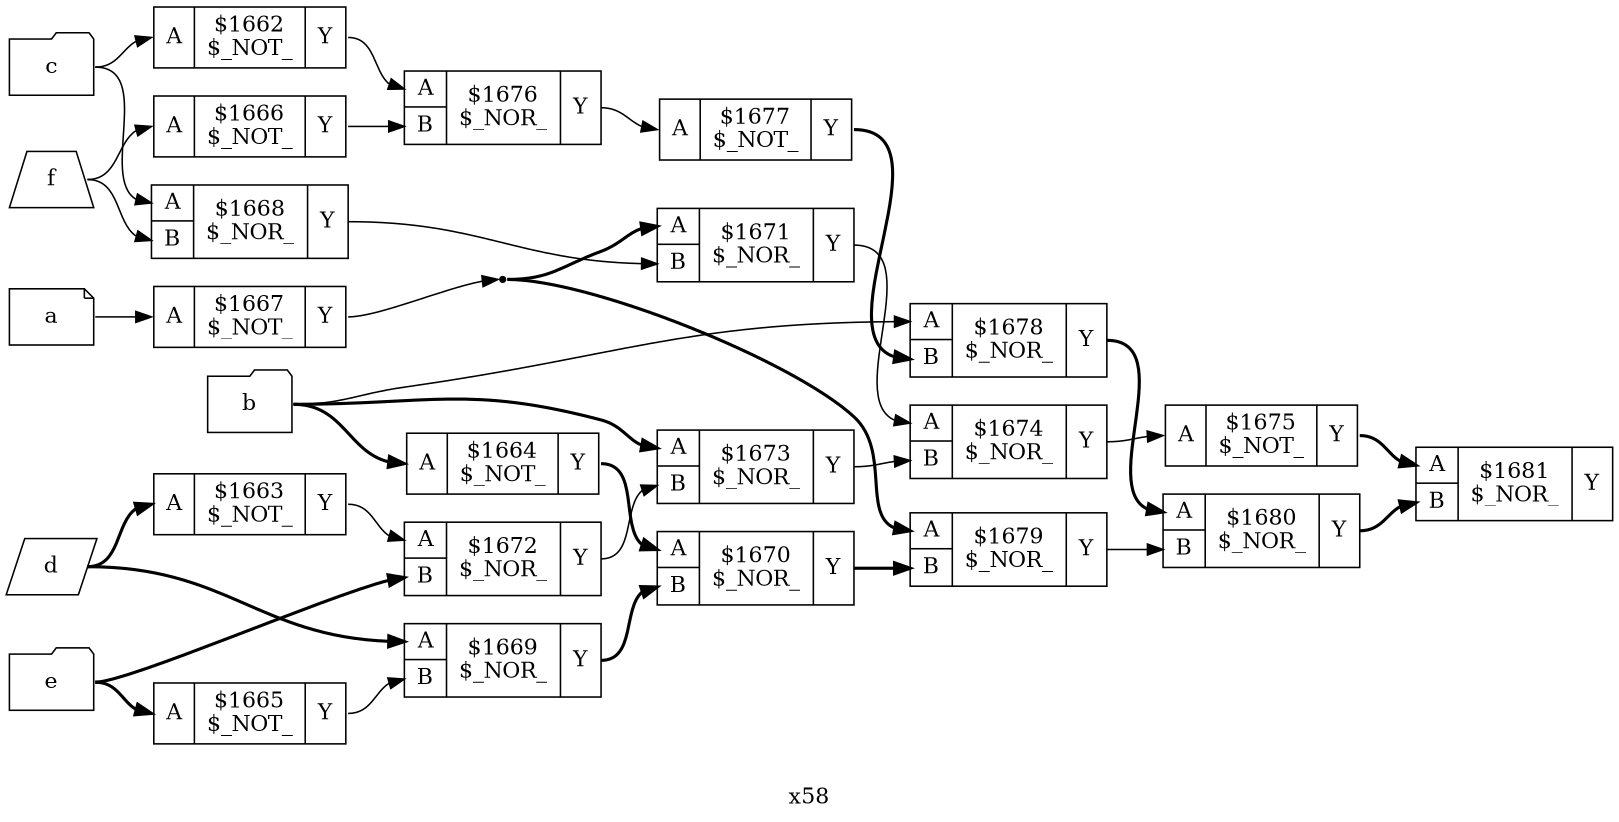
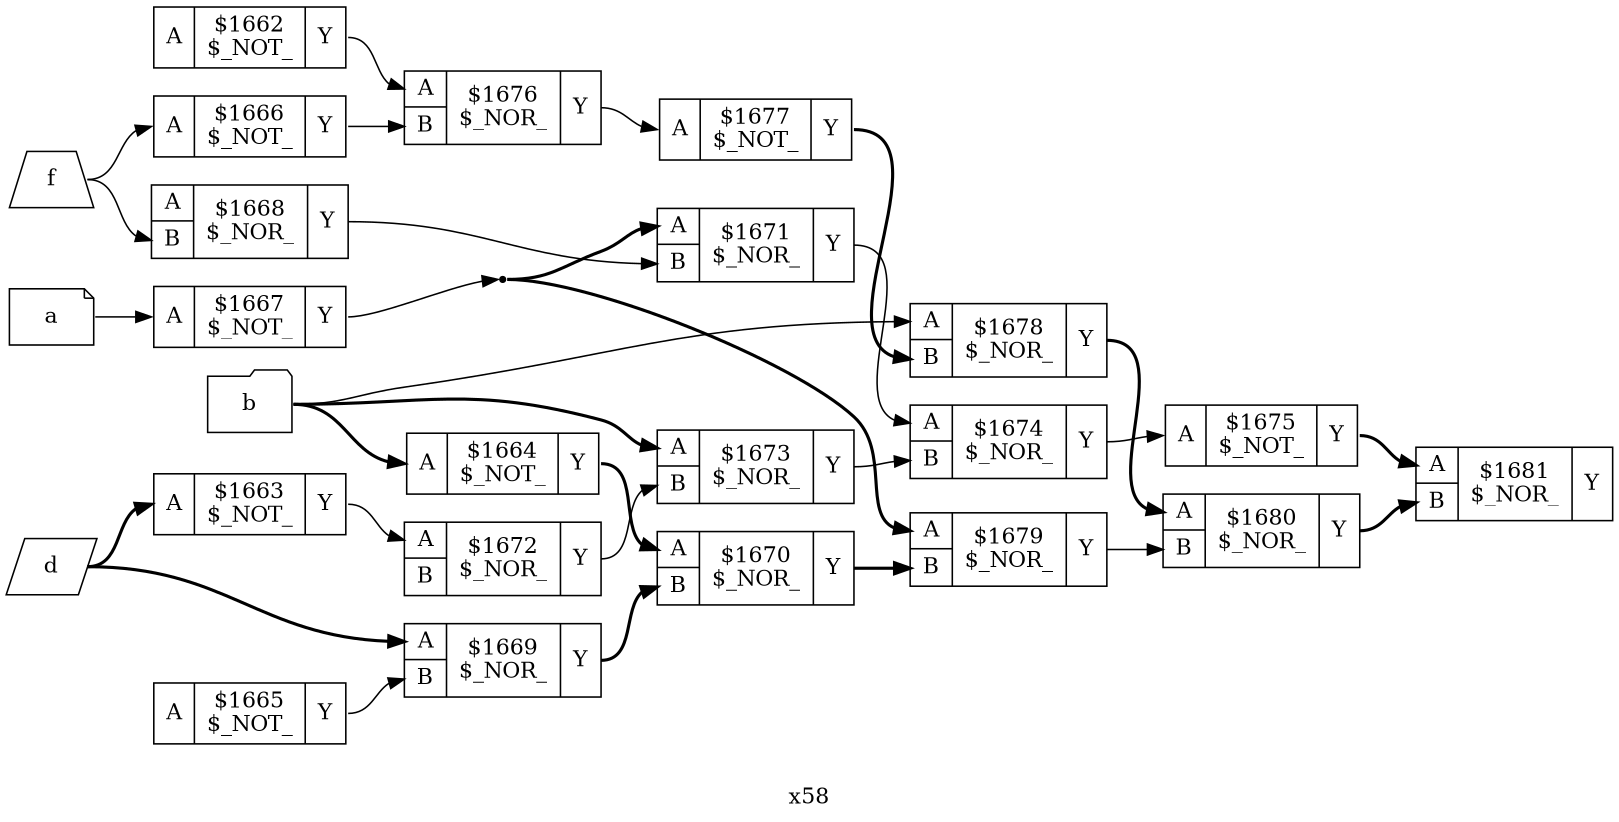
(52, 67) -> none
(52, 682) -> none
